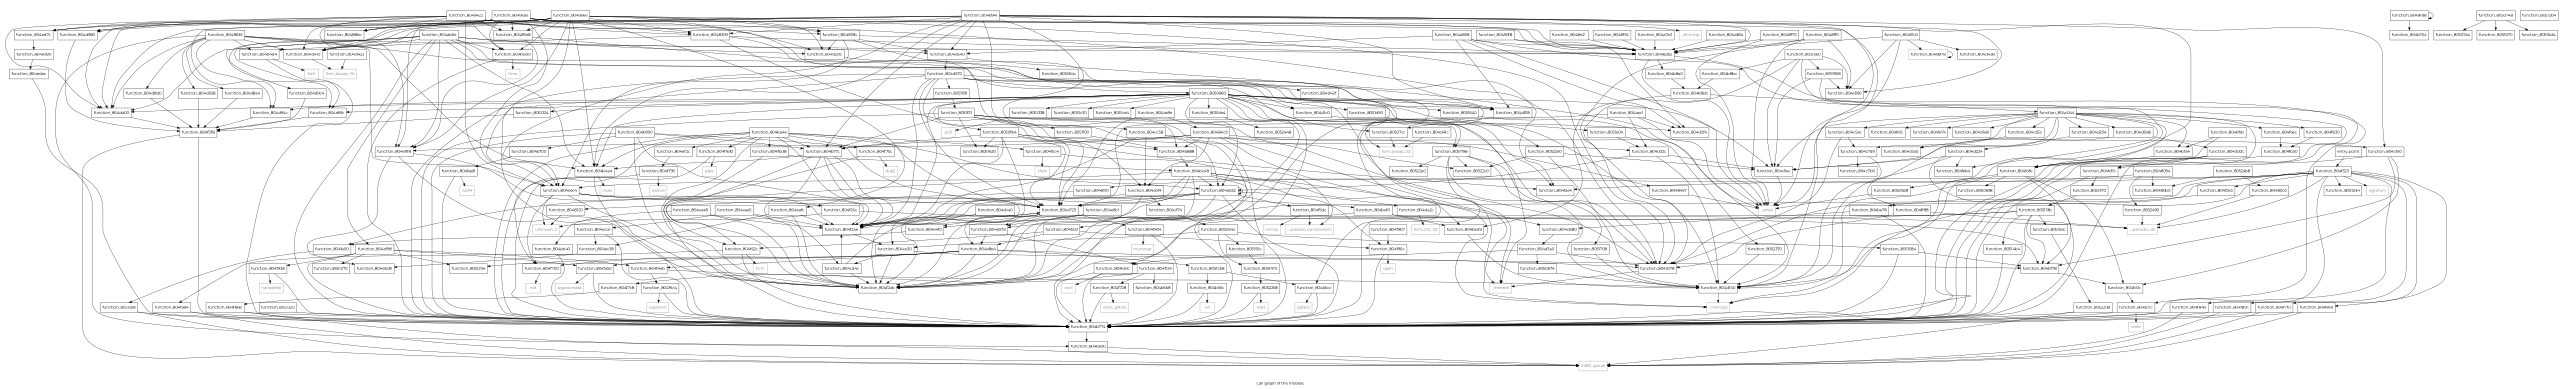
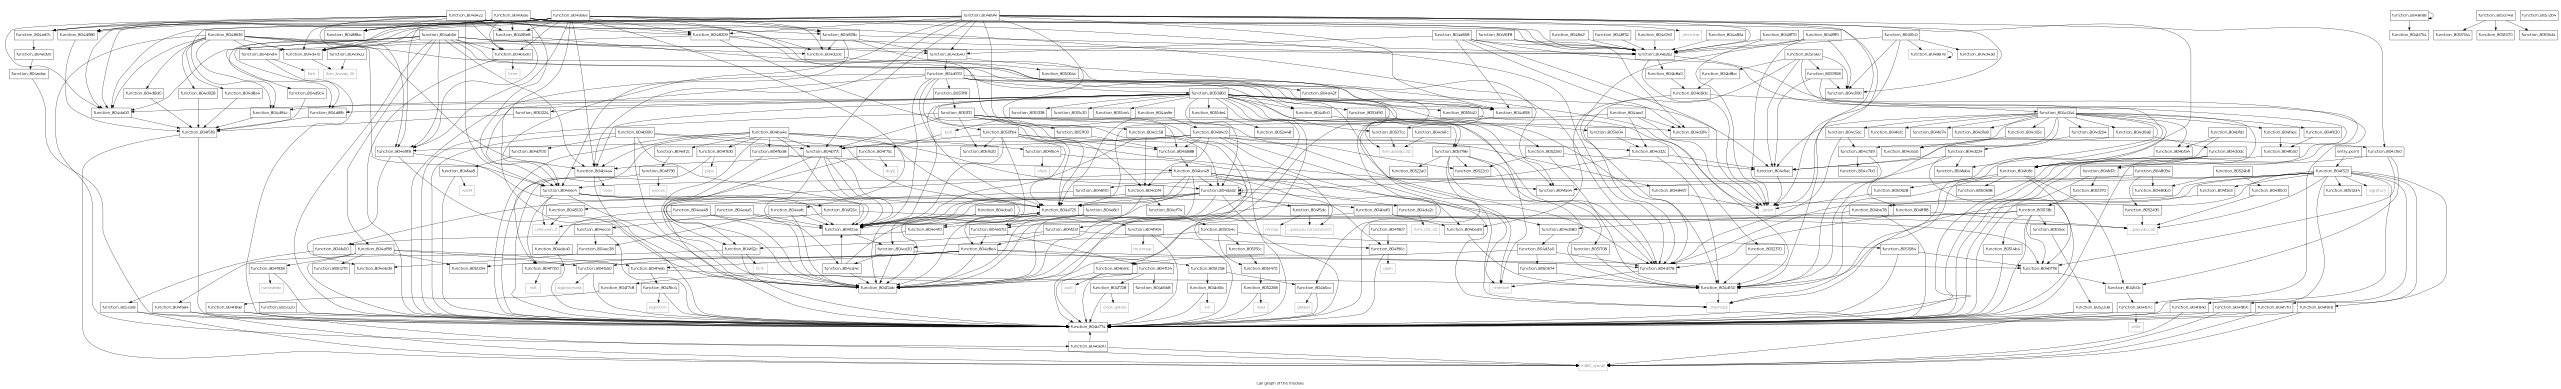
(822, 141) -> (925, 139)
(1086, 335) -> (1090, 338)
